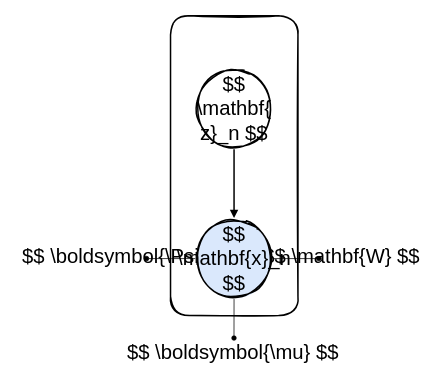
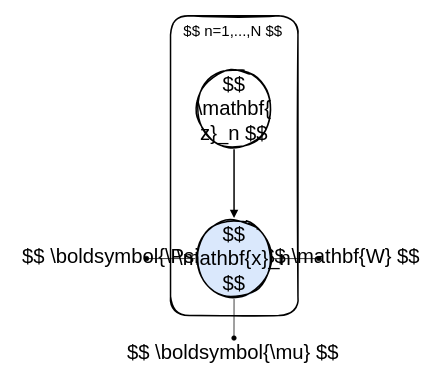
none -> (233, 30)
